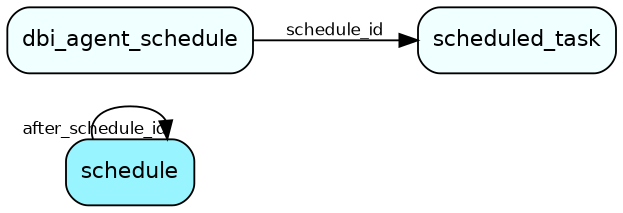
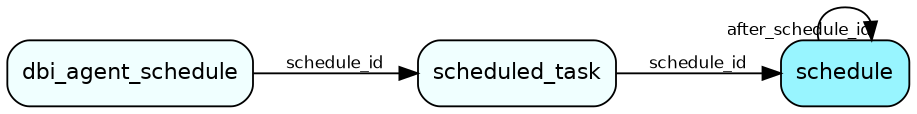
none -> (689, 73)
